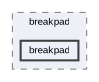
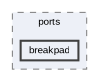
(50, 22) -> (50, 22)
